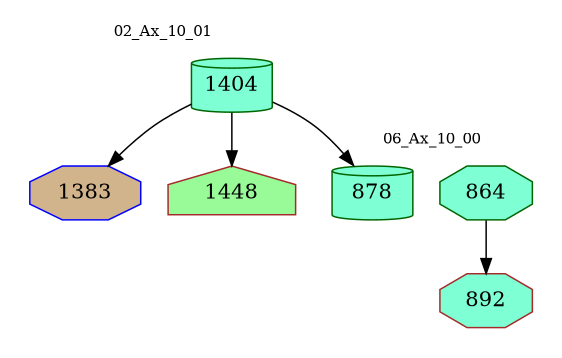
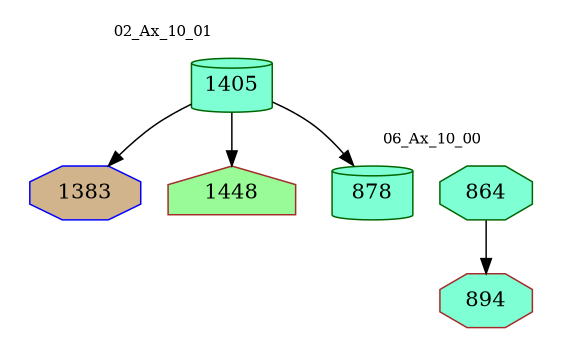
(232, 85) -> (232, 85)
(486, 301) -> (486, 301)
